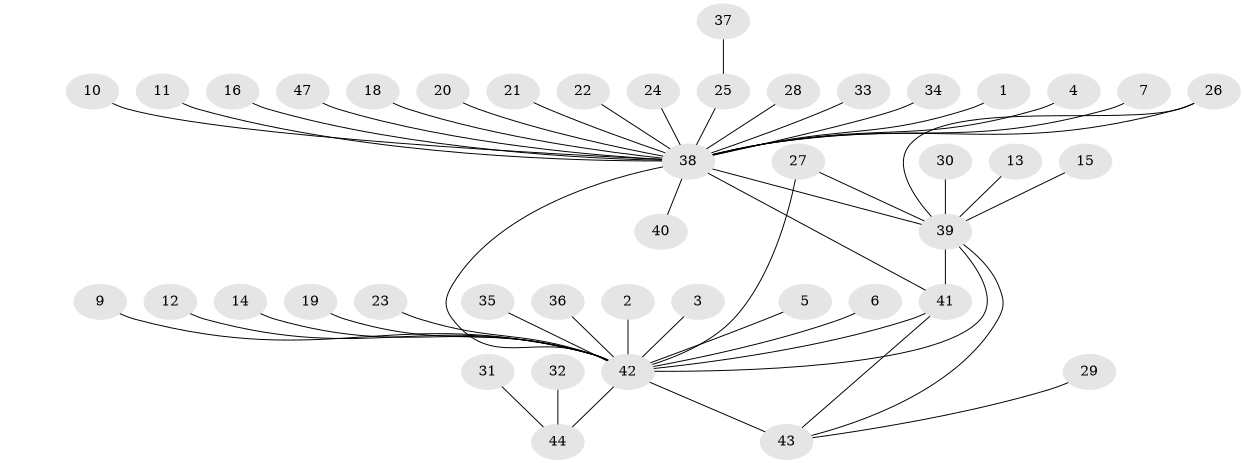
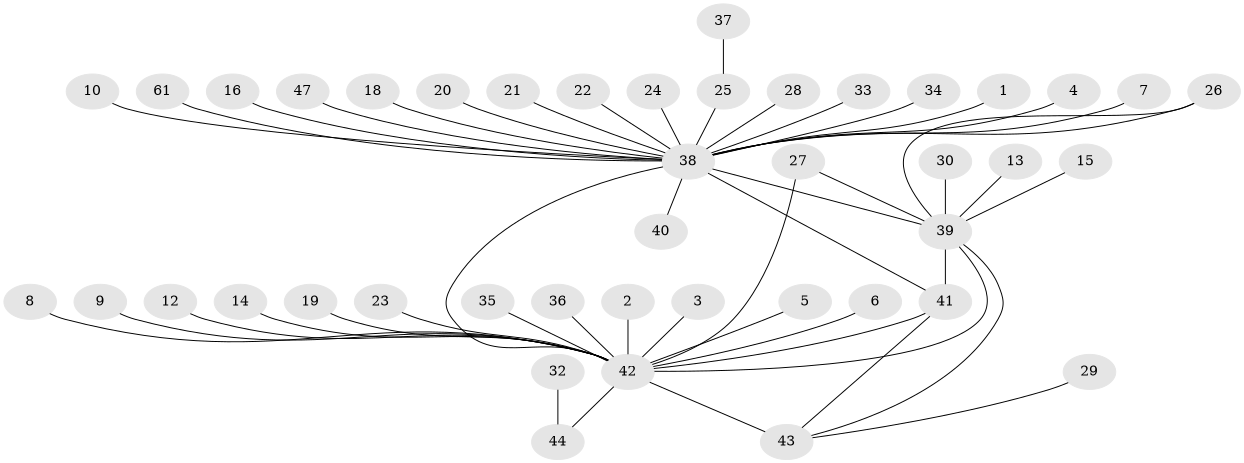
(163, 92) -> (163, 92)
none -> (30, 302)
(488, 372) -> none
